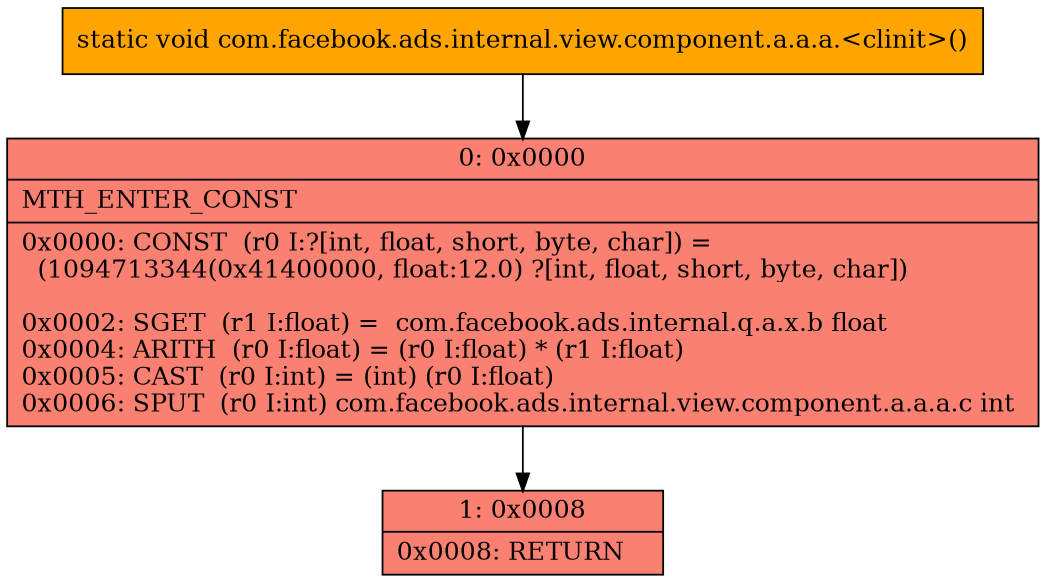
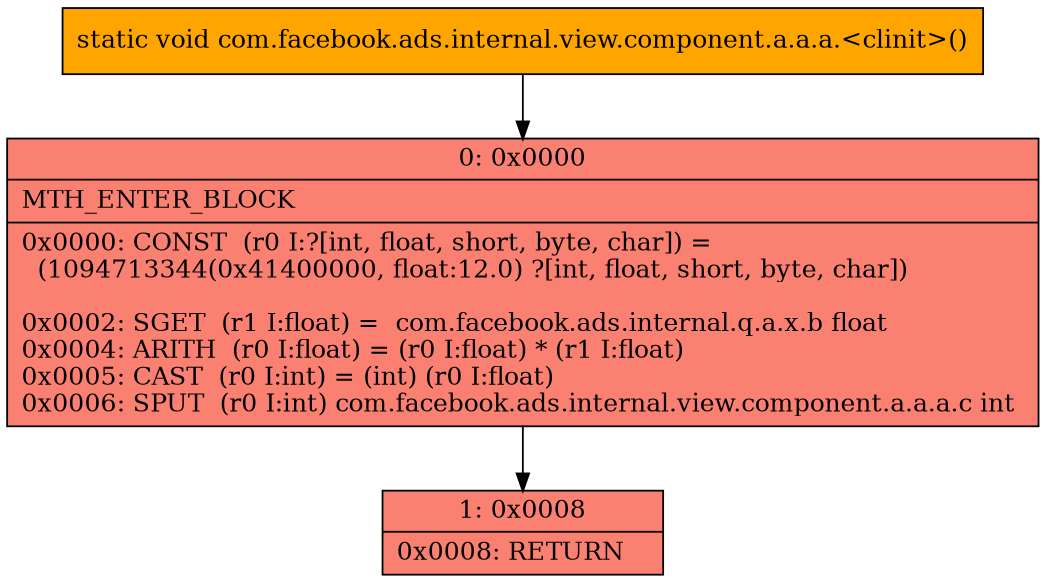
(159, 200) -> (159, 200)
